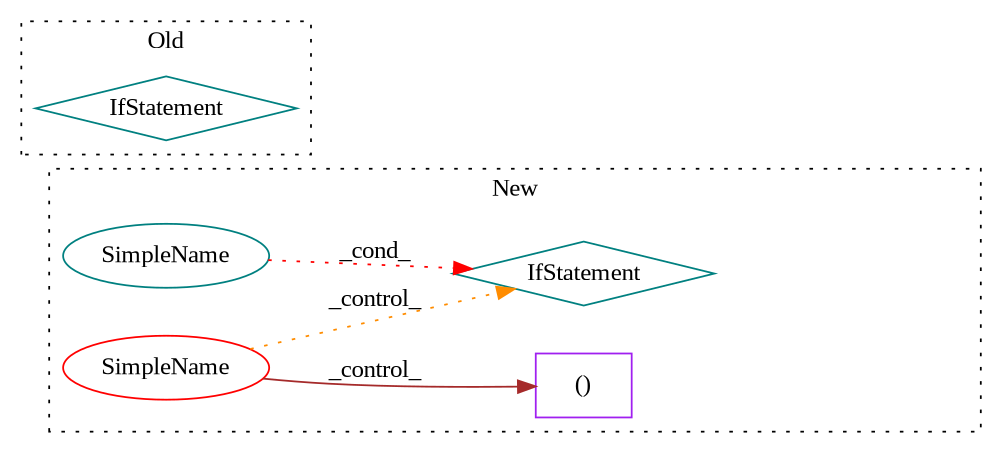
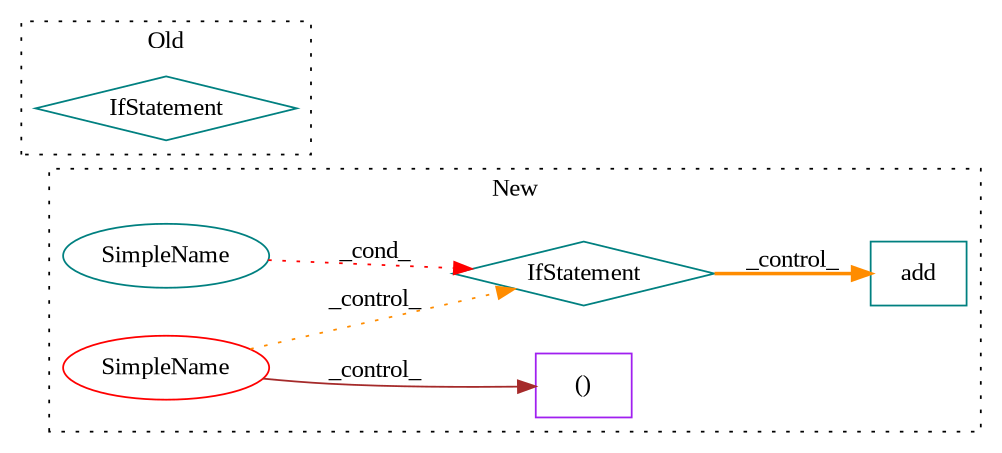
none -> (919, 274)
